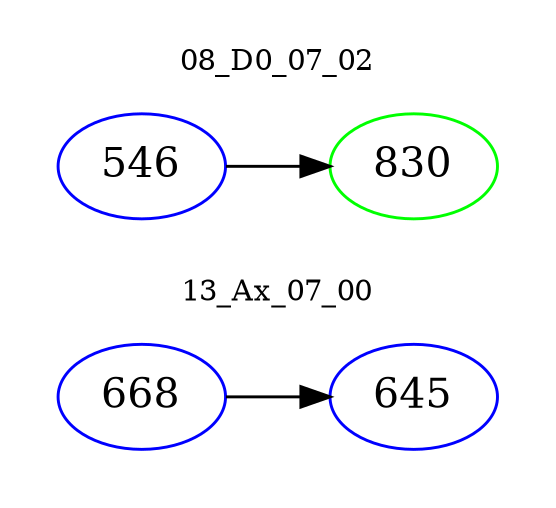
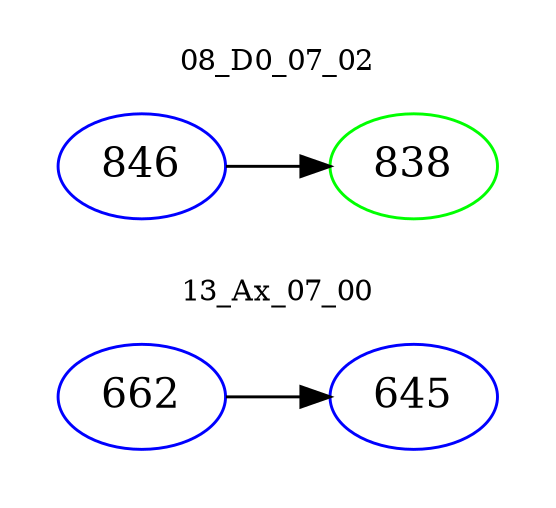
(142, 166) -> (142, 166)
(414, 166) -> (414, 166)
(142, 397) -> (142, 397)
